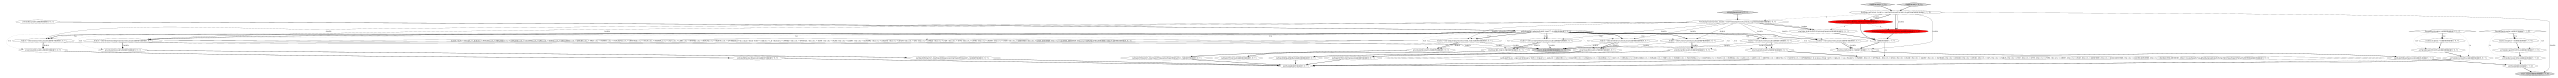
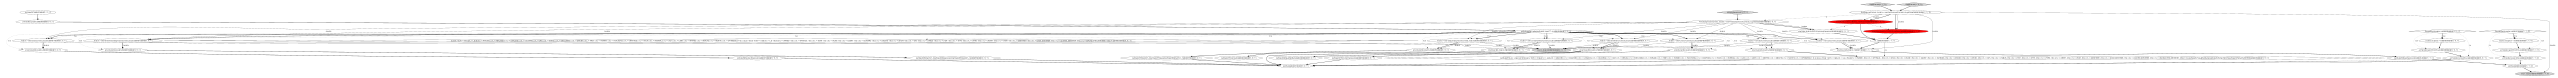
none -> (38, 12)
(1296, 61) -> (1415, 53)
